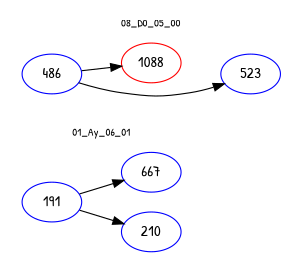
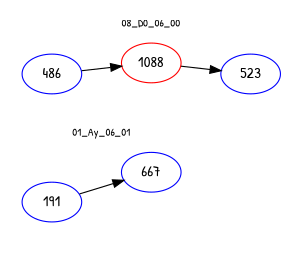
(151, 24) -> (151, 24)
(146, 96) -> (196, 68)
(151, 232) -> none
